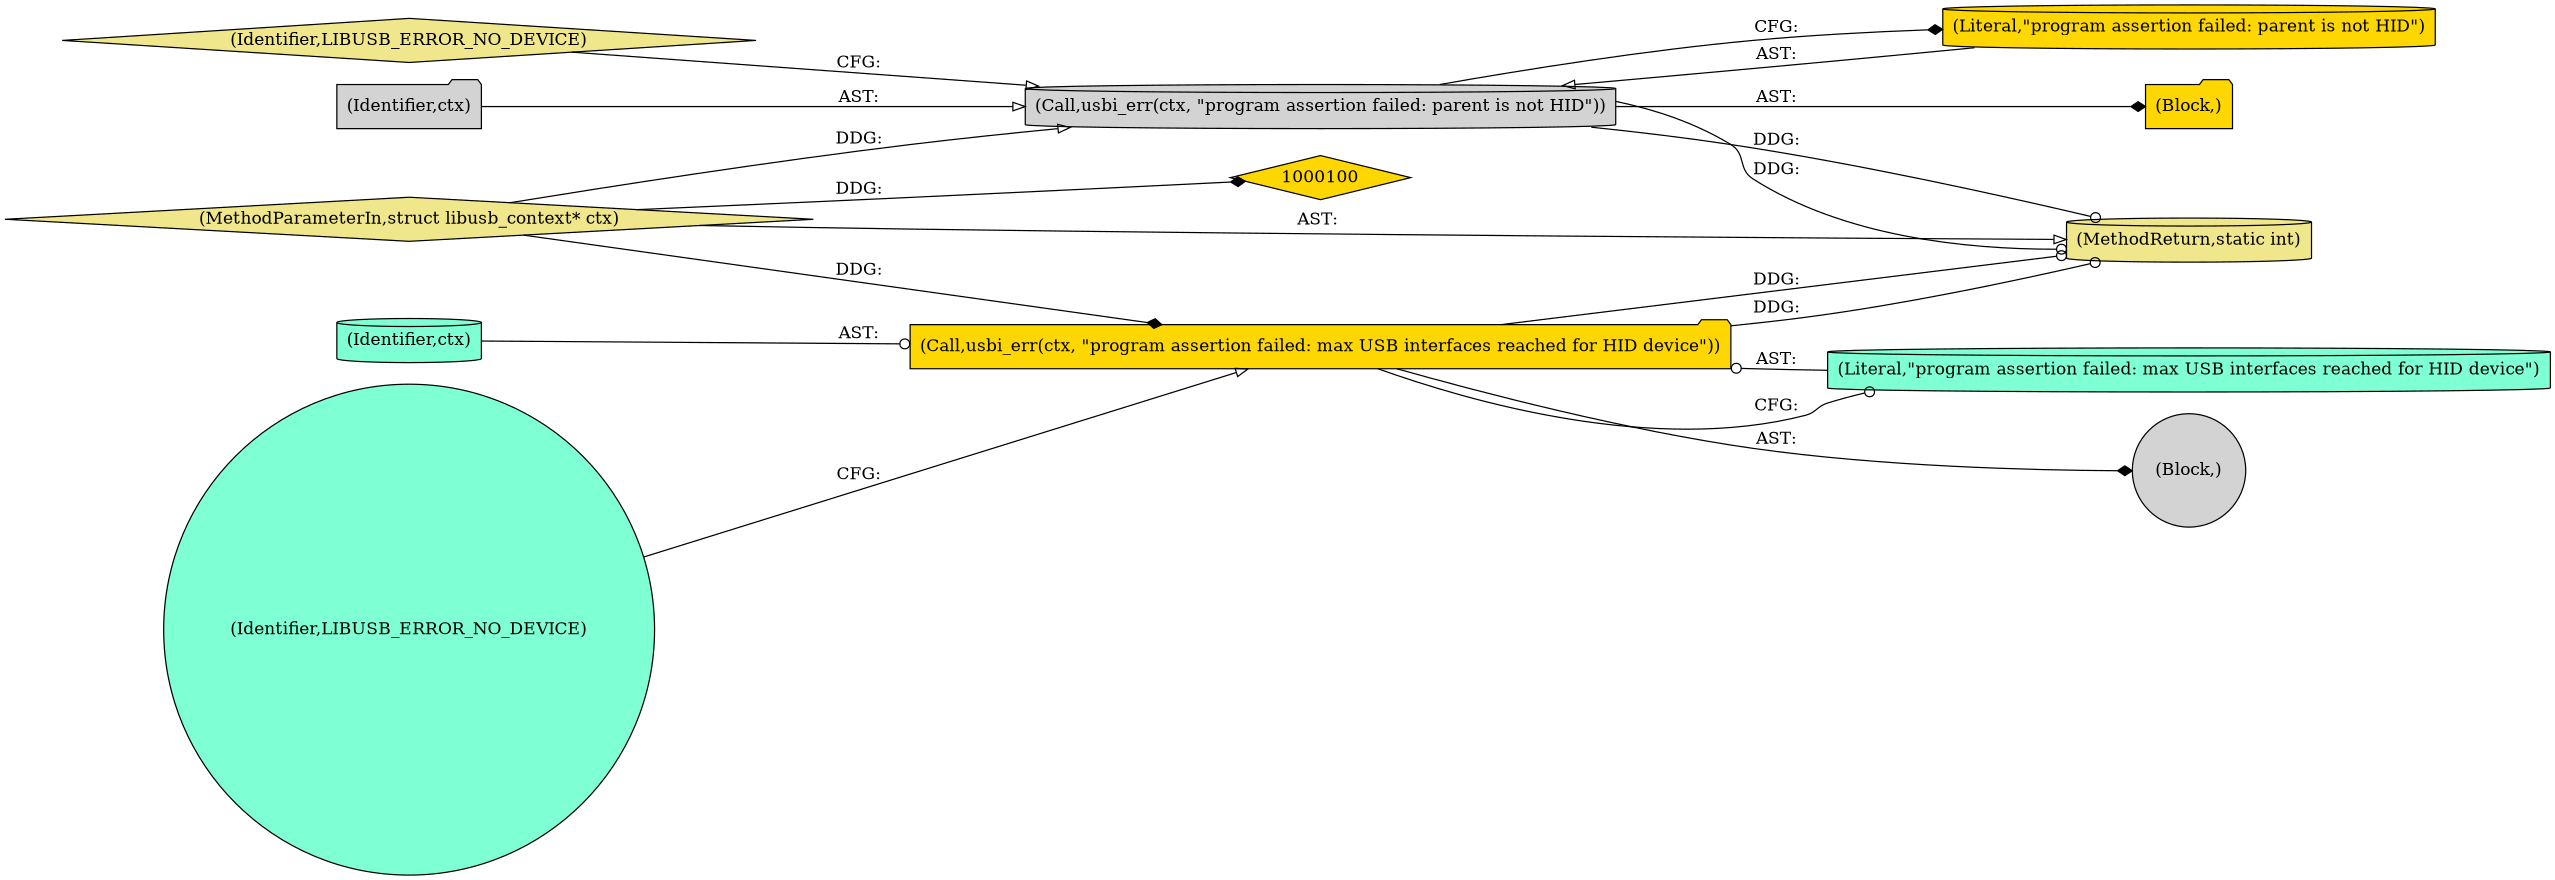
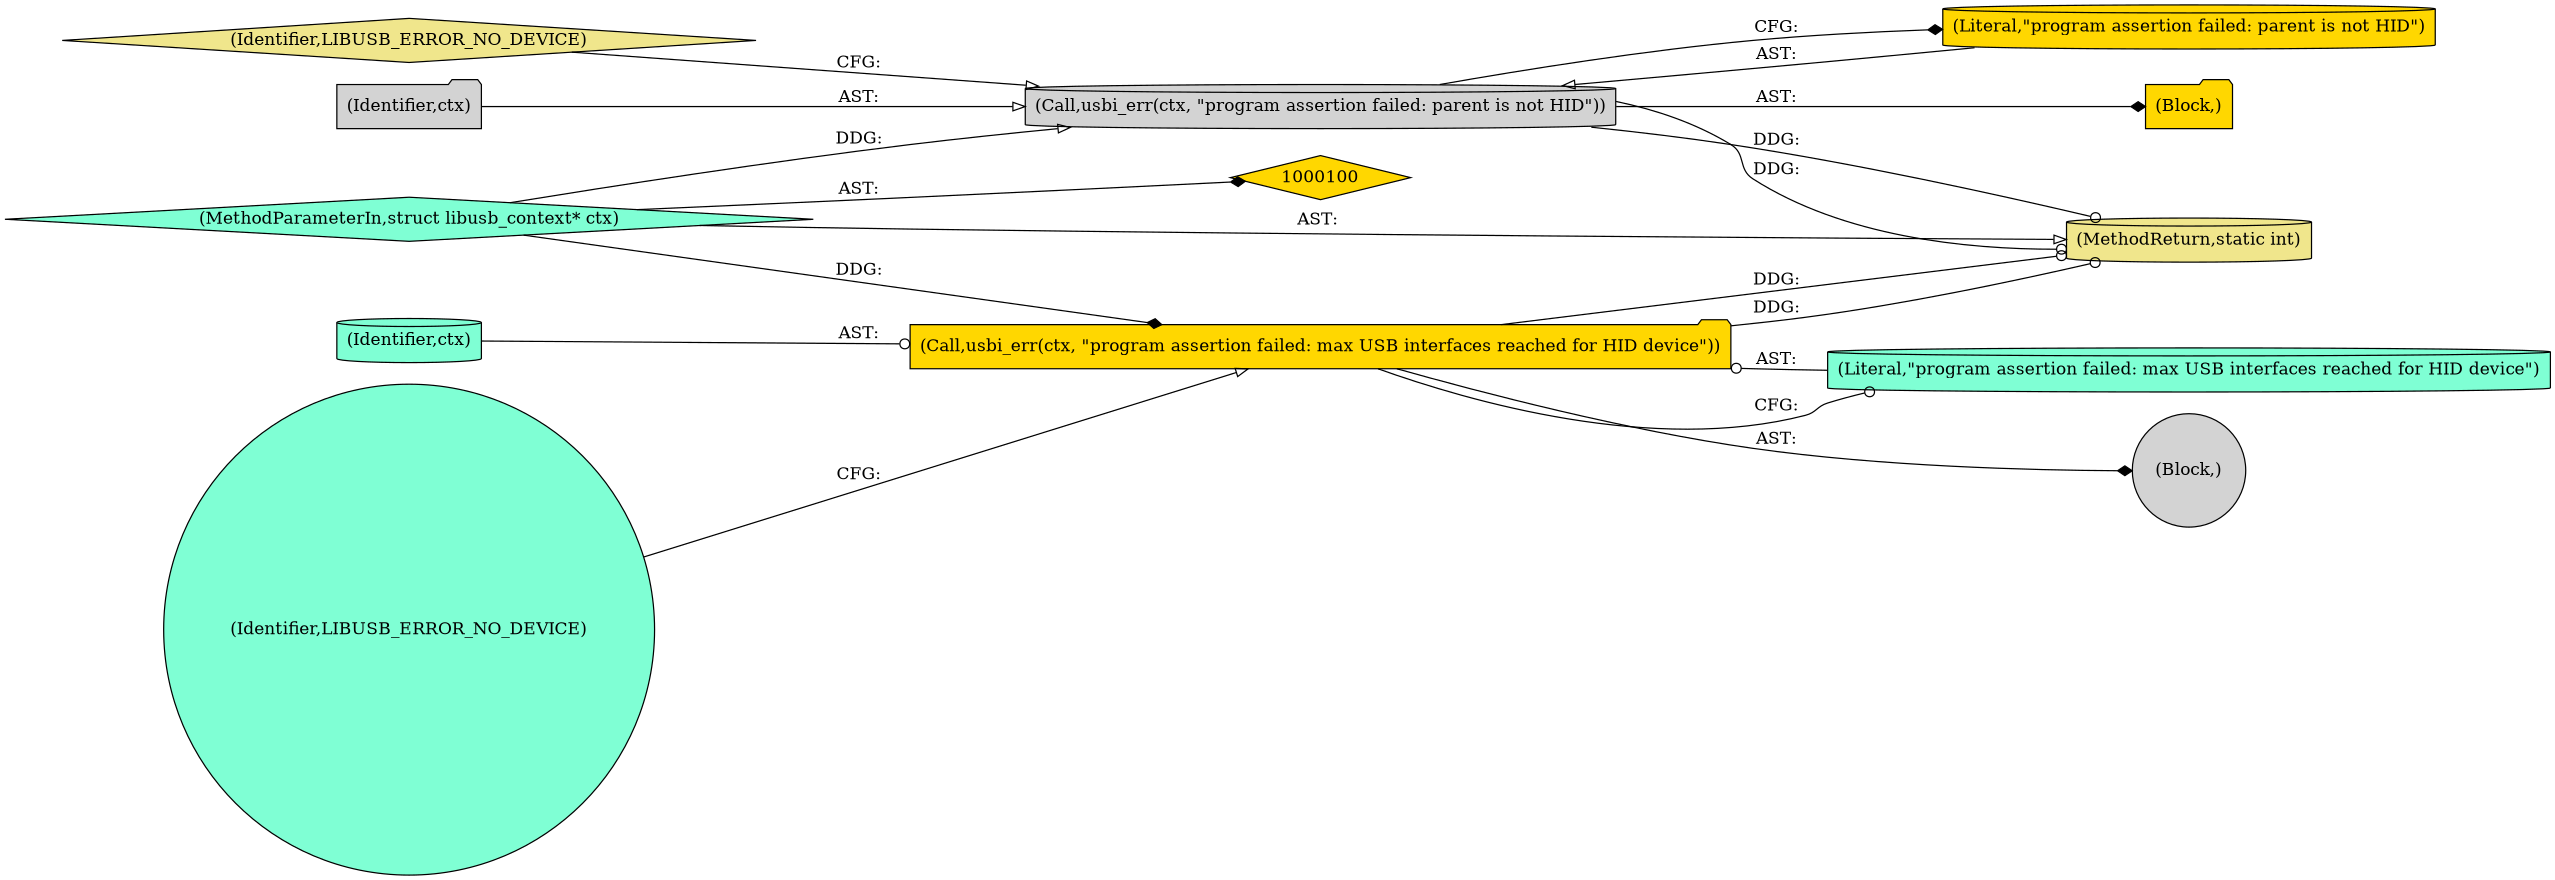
(862, 189) -> (862, 189)
(409, 219) -> (409, 219)
